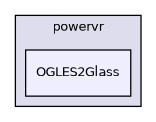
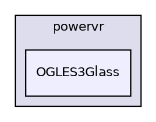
(78, 73) -> (78, 73)
